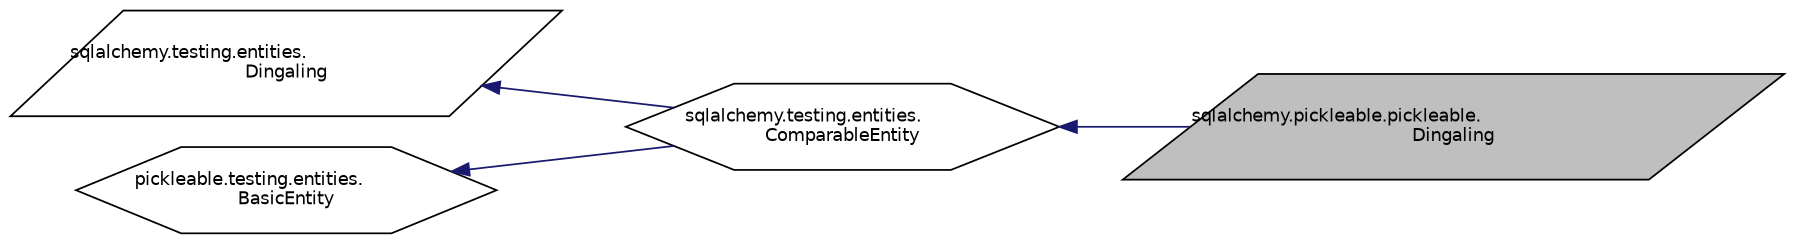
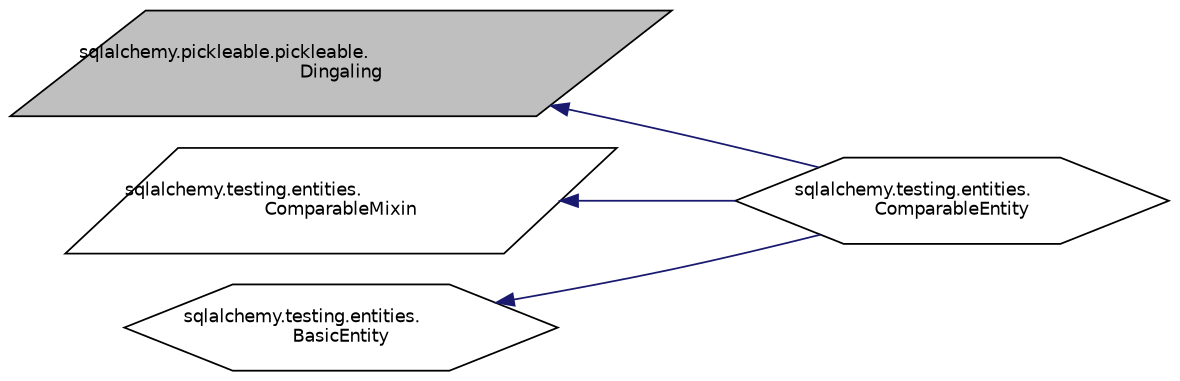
(286, 63) -> (341, 201)
(1134, 127) -> (694, 137)
(286, 190) -> (341, 328)
